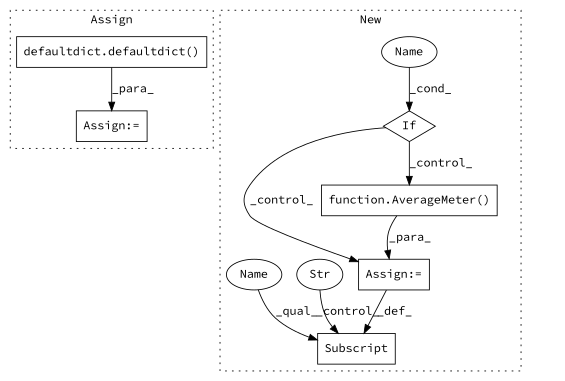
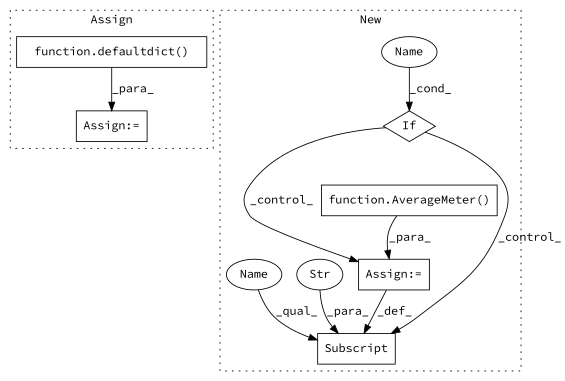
(112, 52) -> (112, 52)
(409, 159) -> (499, 229)
(348, 312) -> (348, 312)
